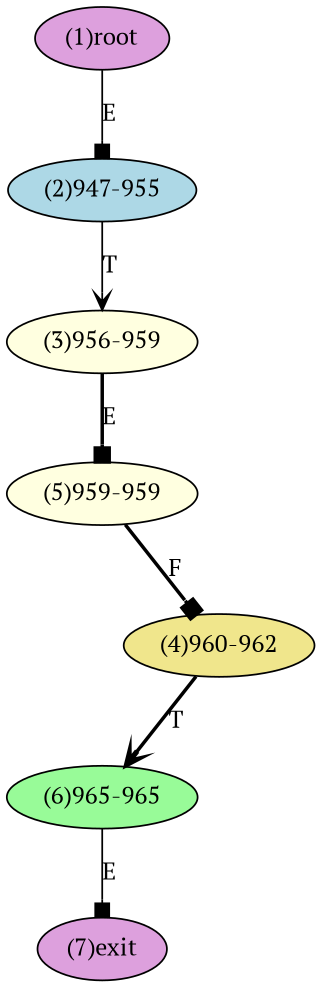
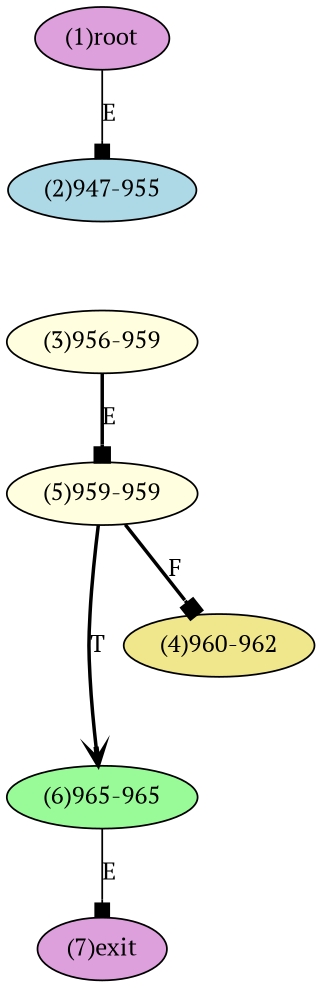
(102, 257) -> none
(166, 714) -> (89, 637)
